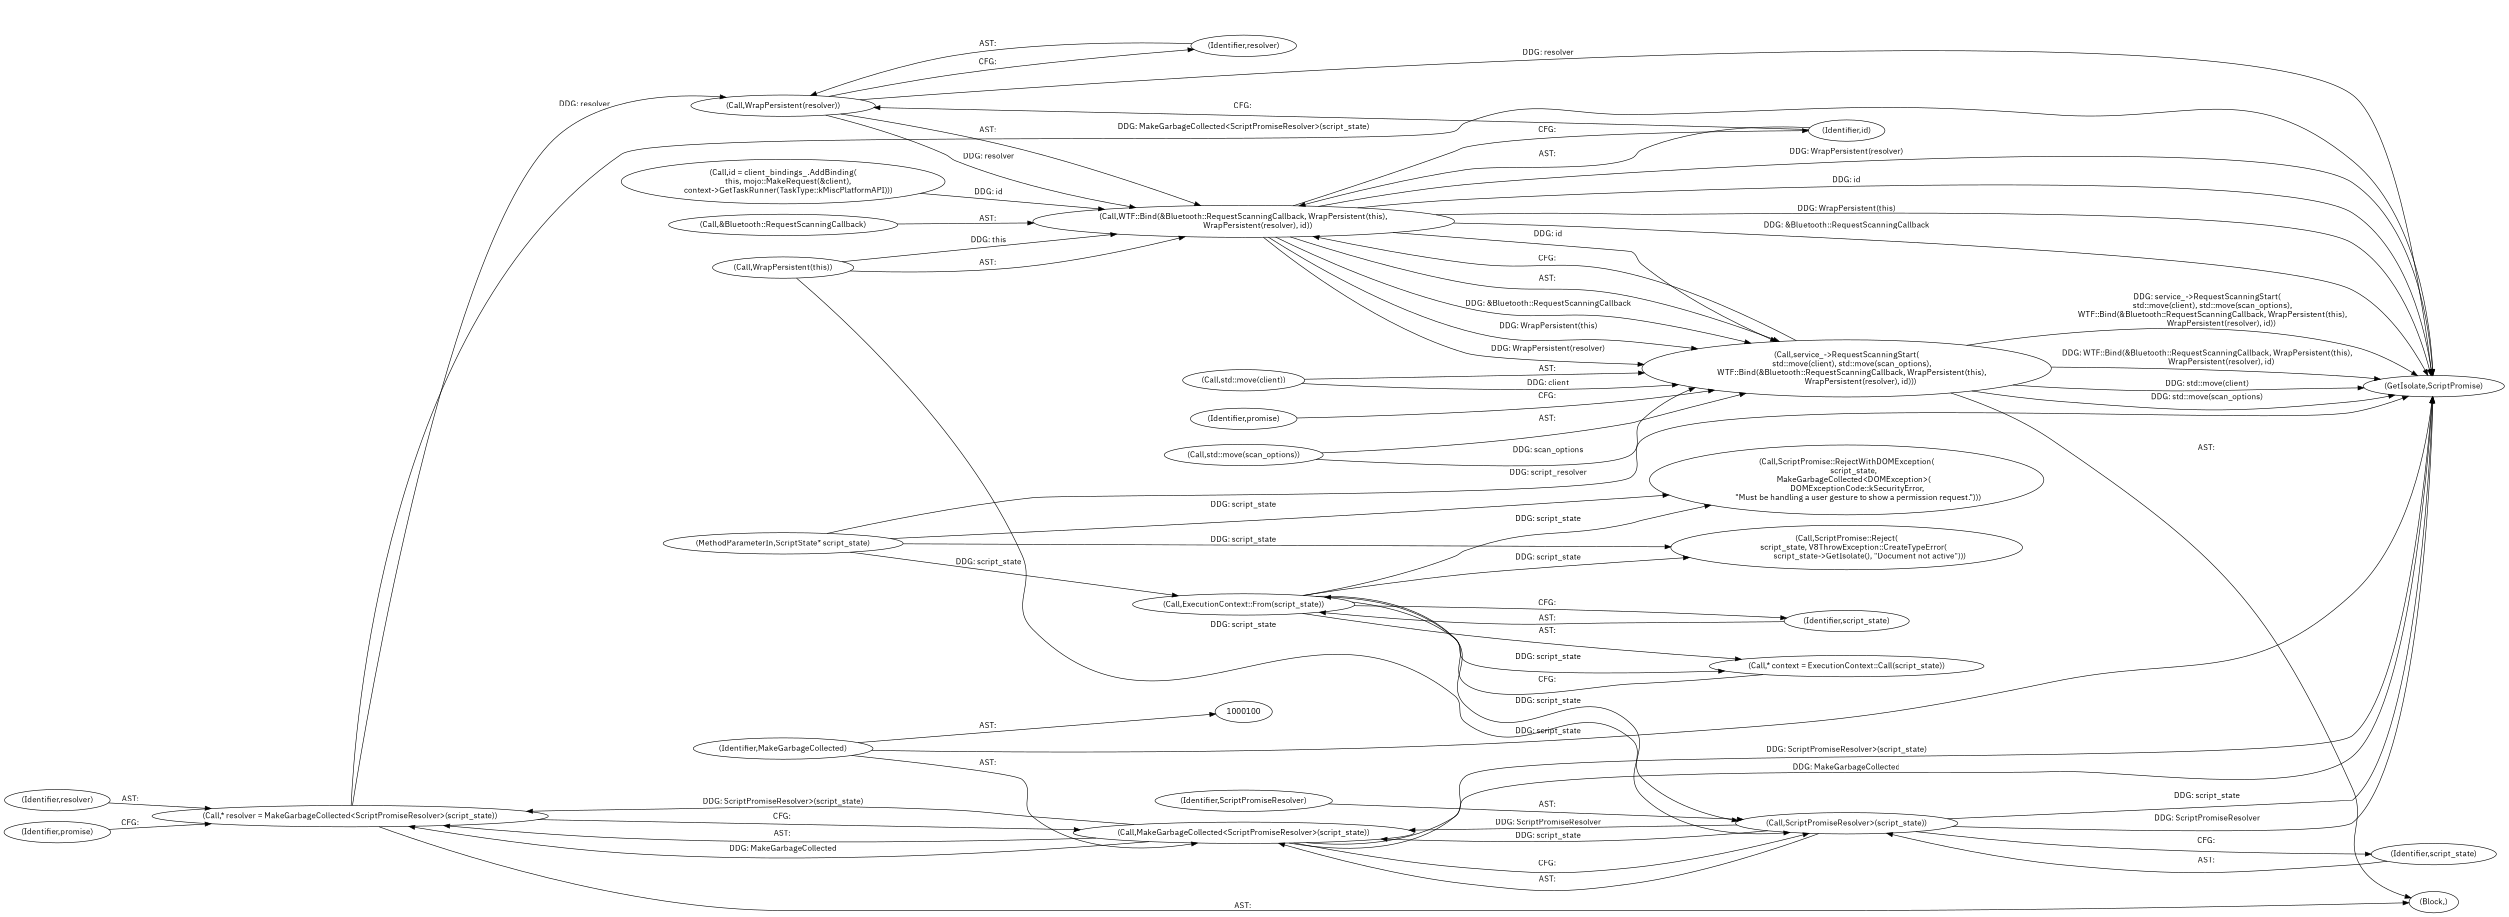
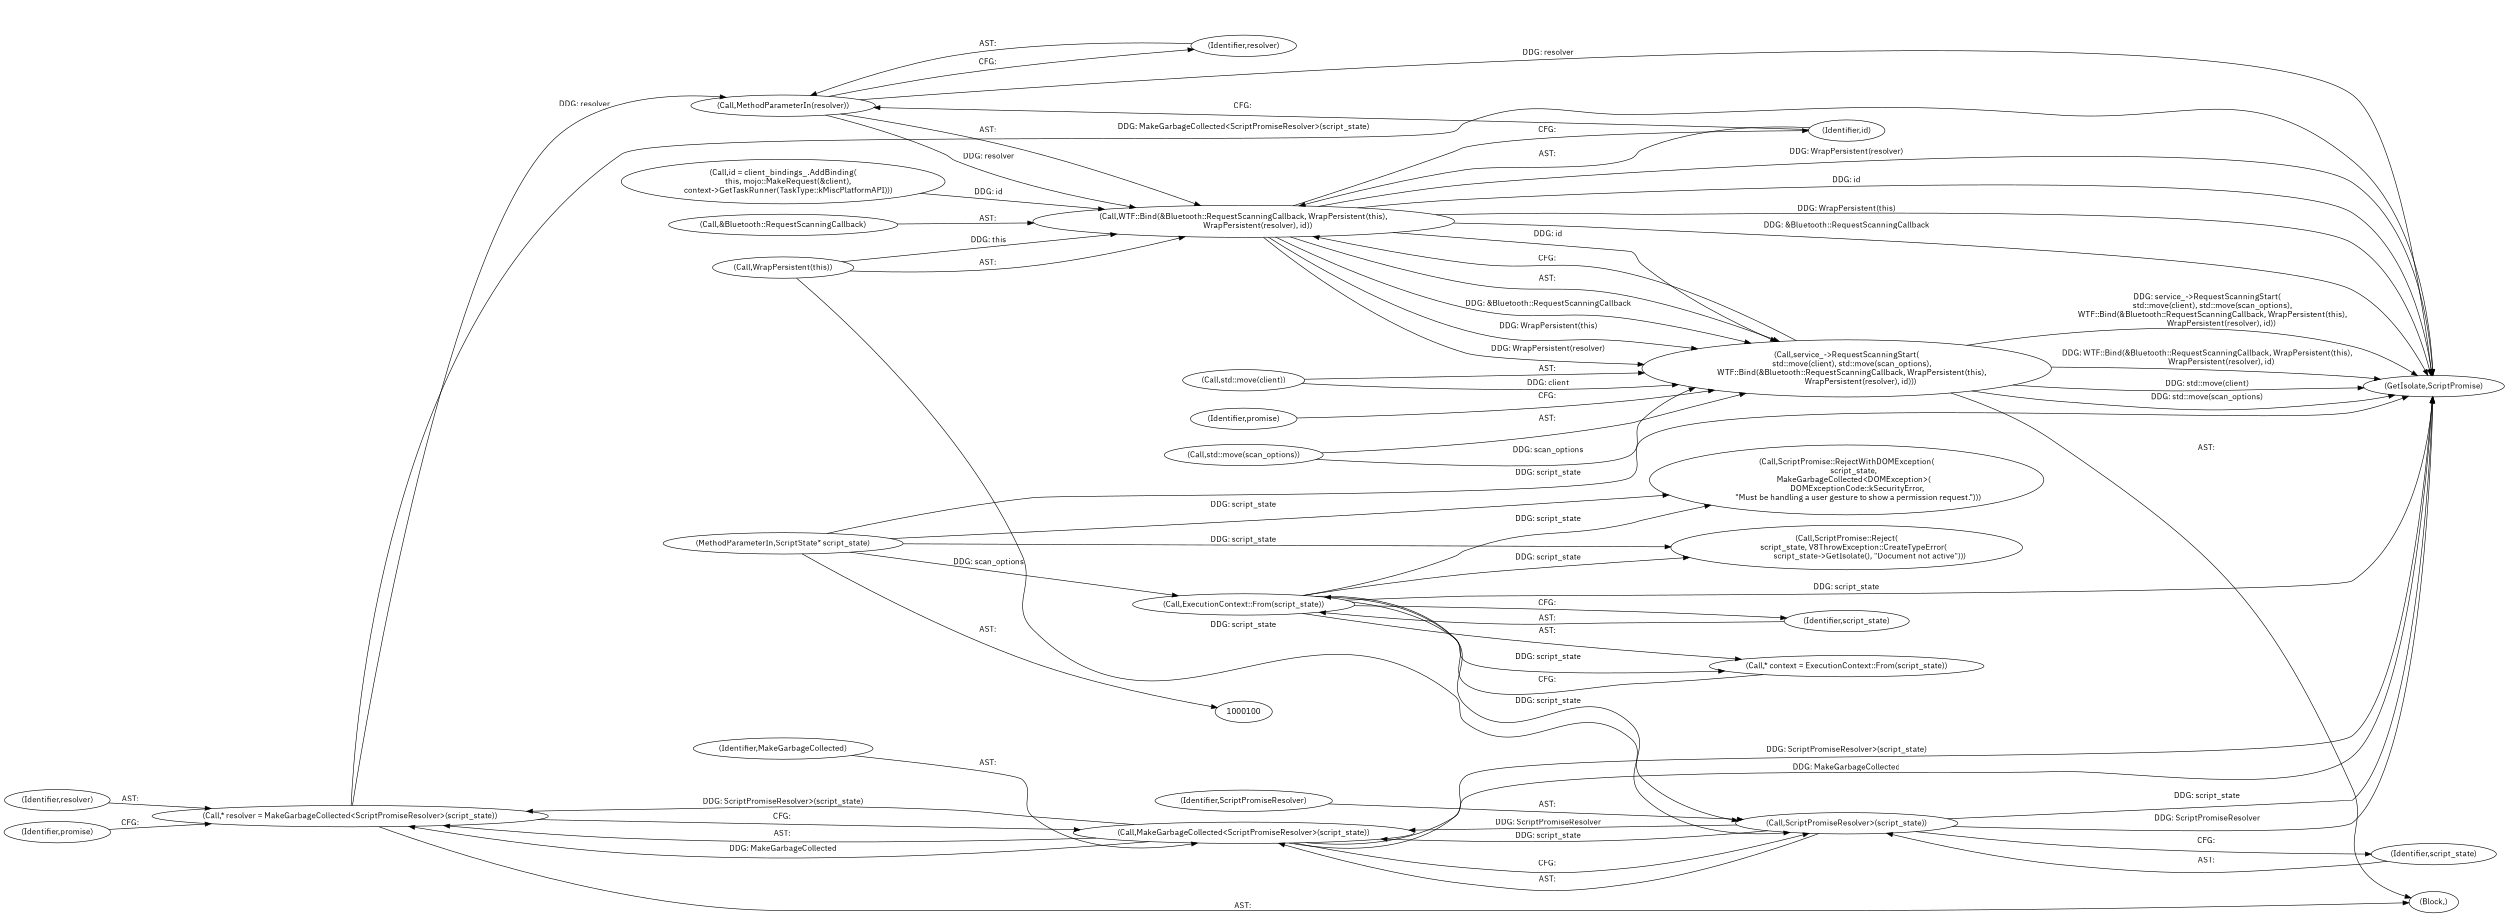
(783, 106) -> (783, 106)
(1548, 472) -> (1548, 472)
(989, 562) -> (989, 562)
(1847, 666) -> (1847, 666)
(1034, 729) -> (1000, 650)
(1729, 729) -> (1949, 593)
